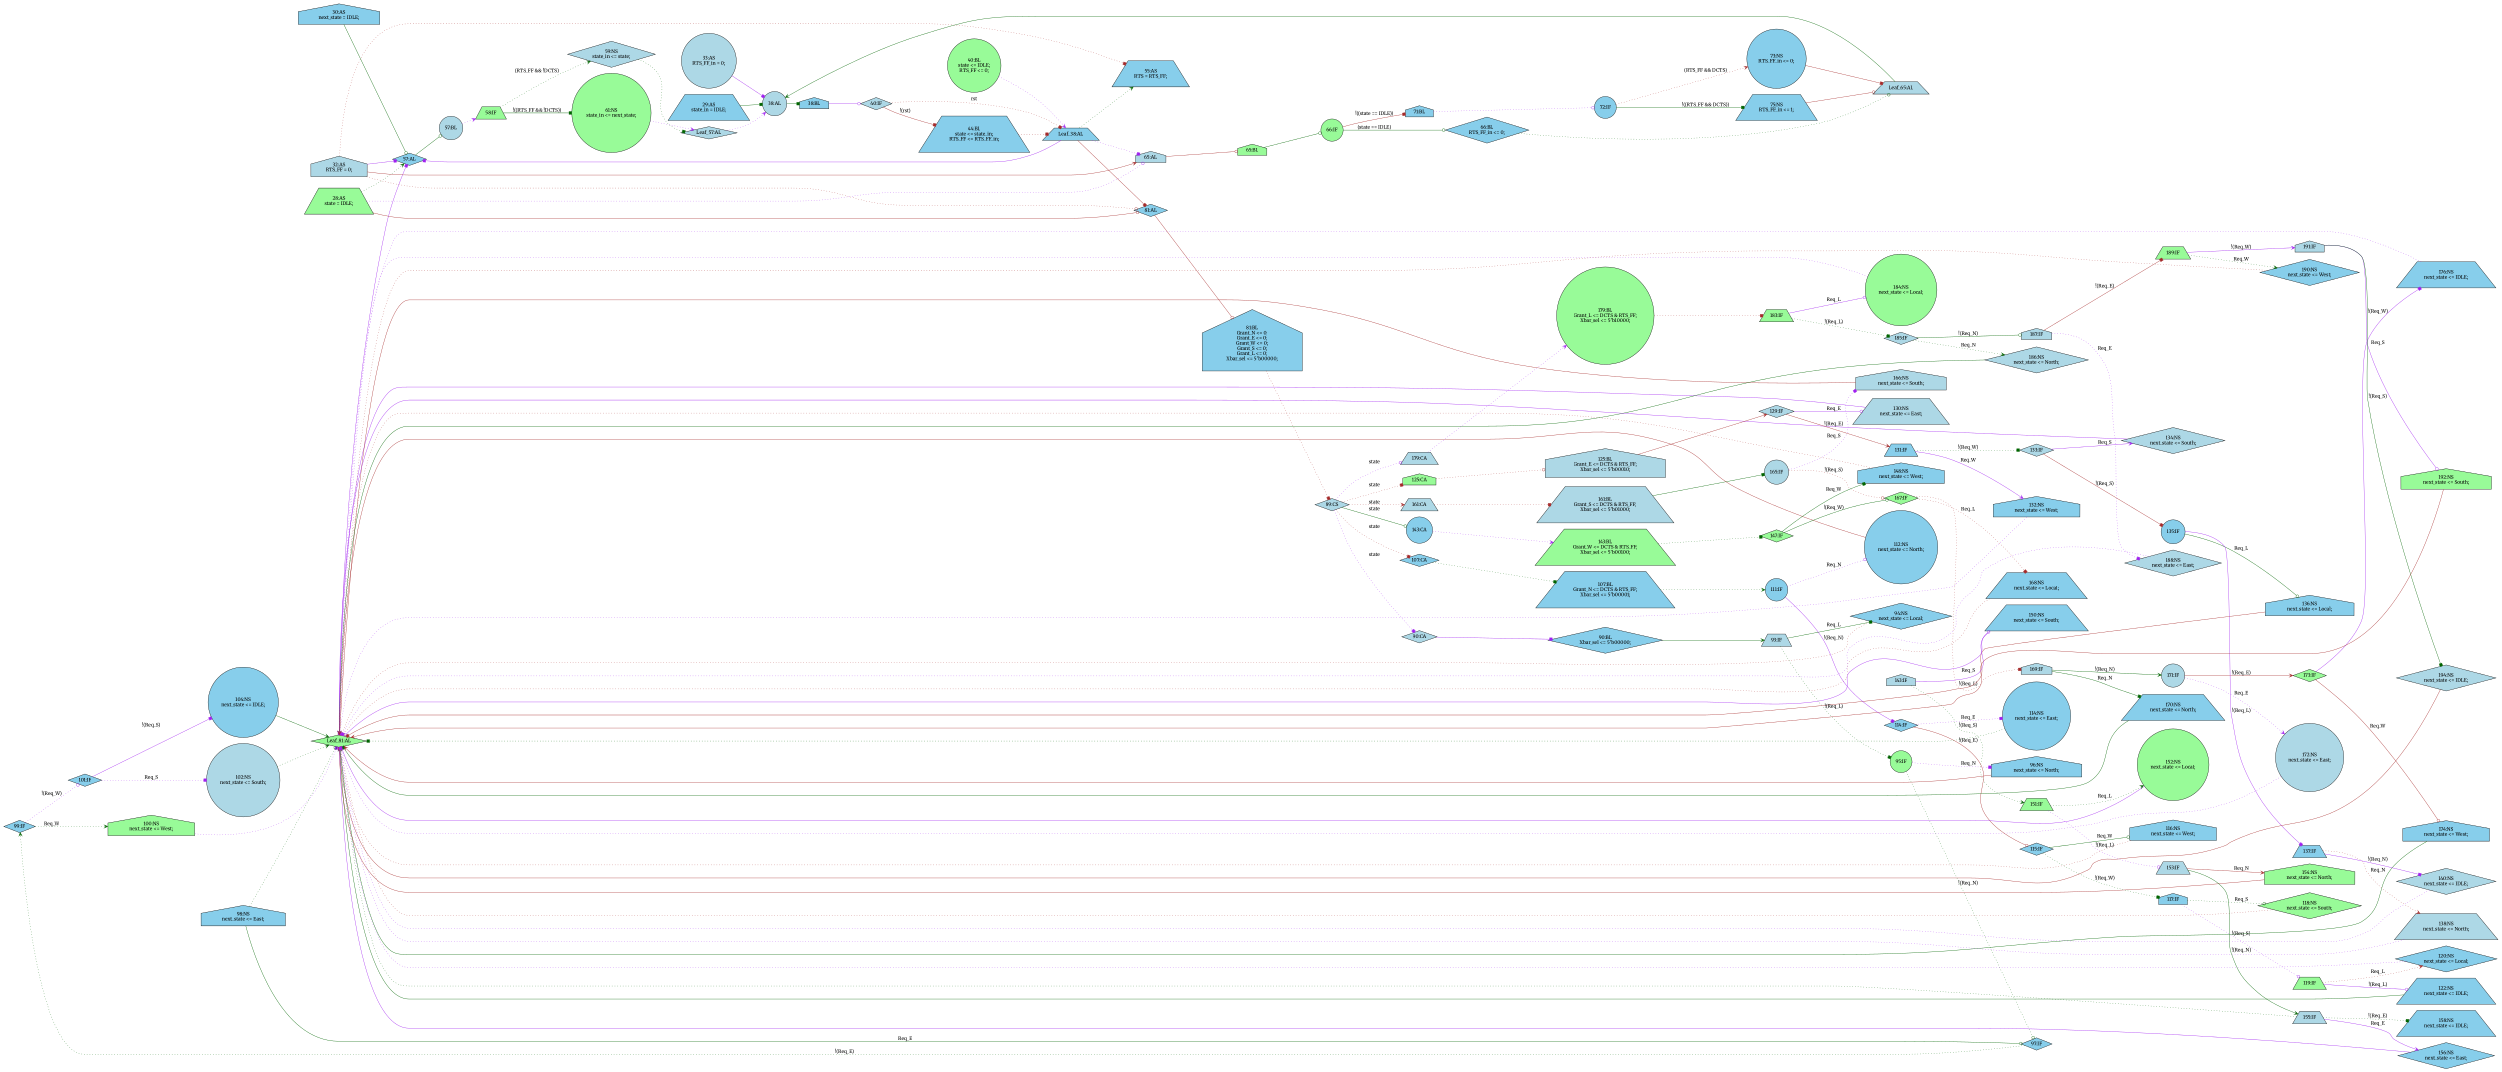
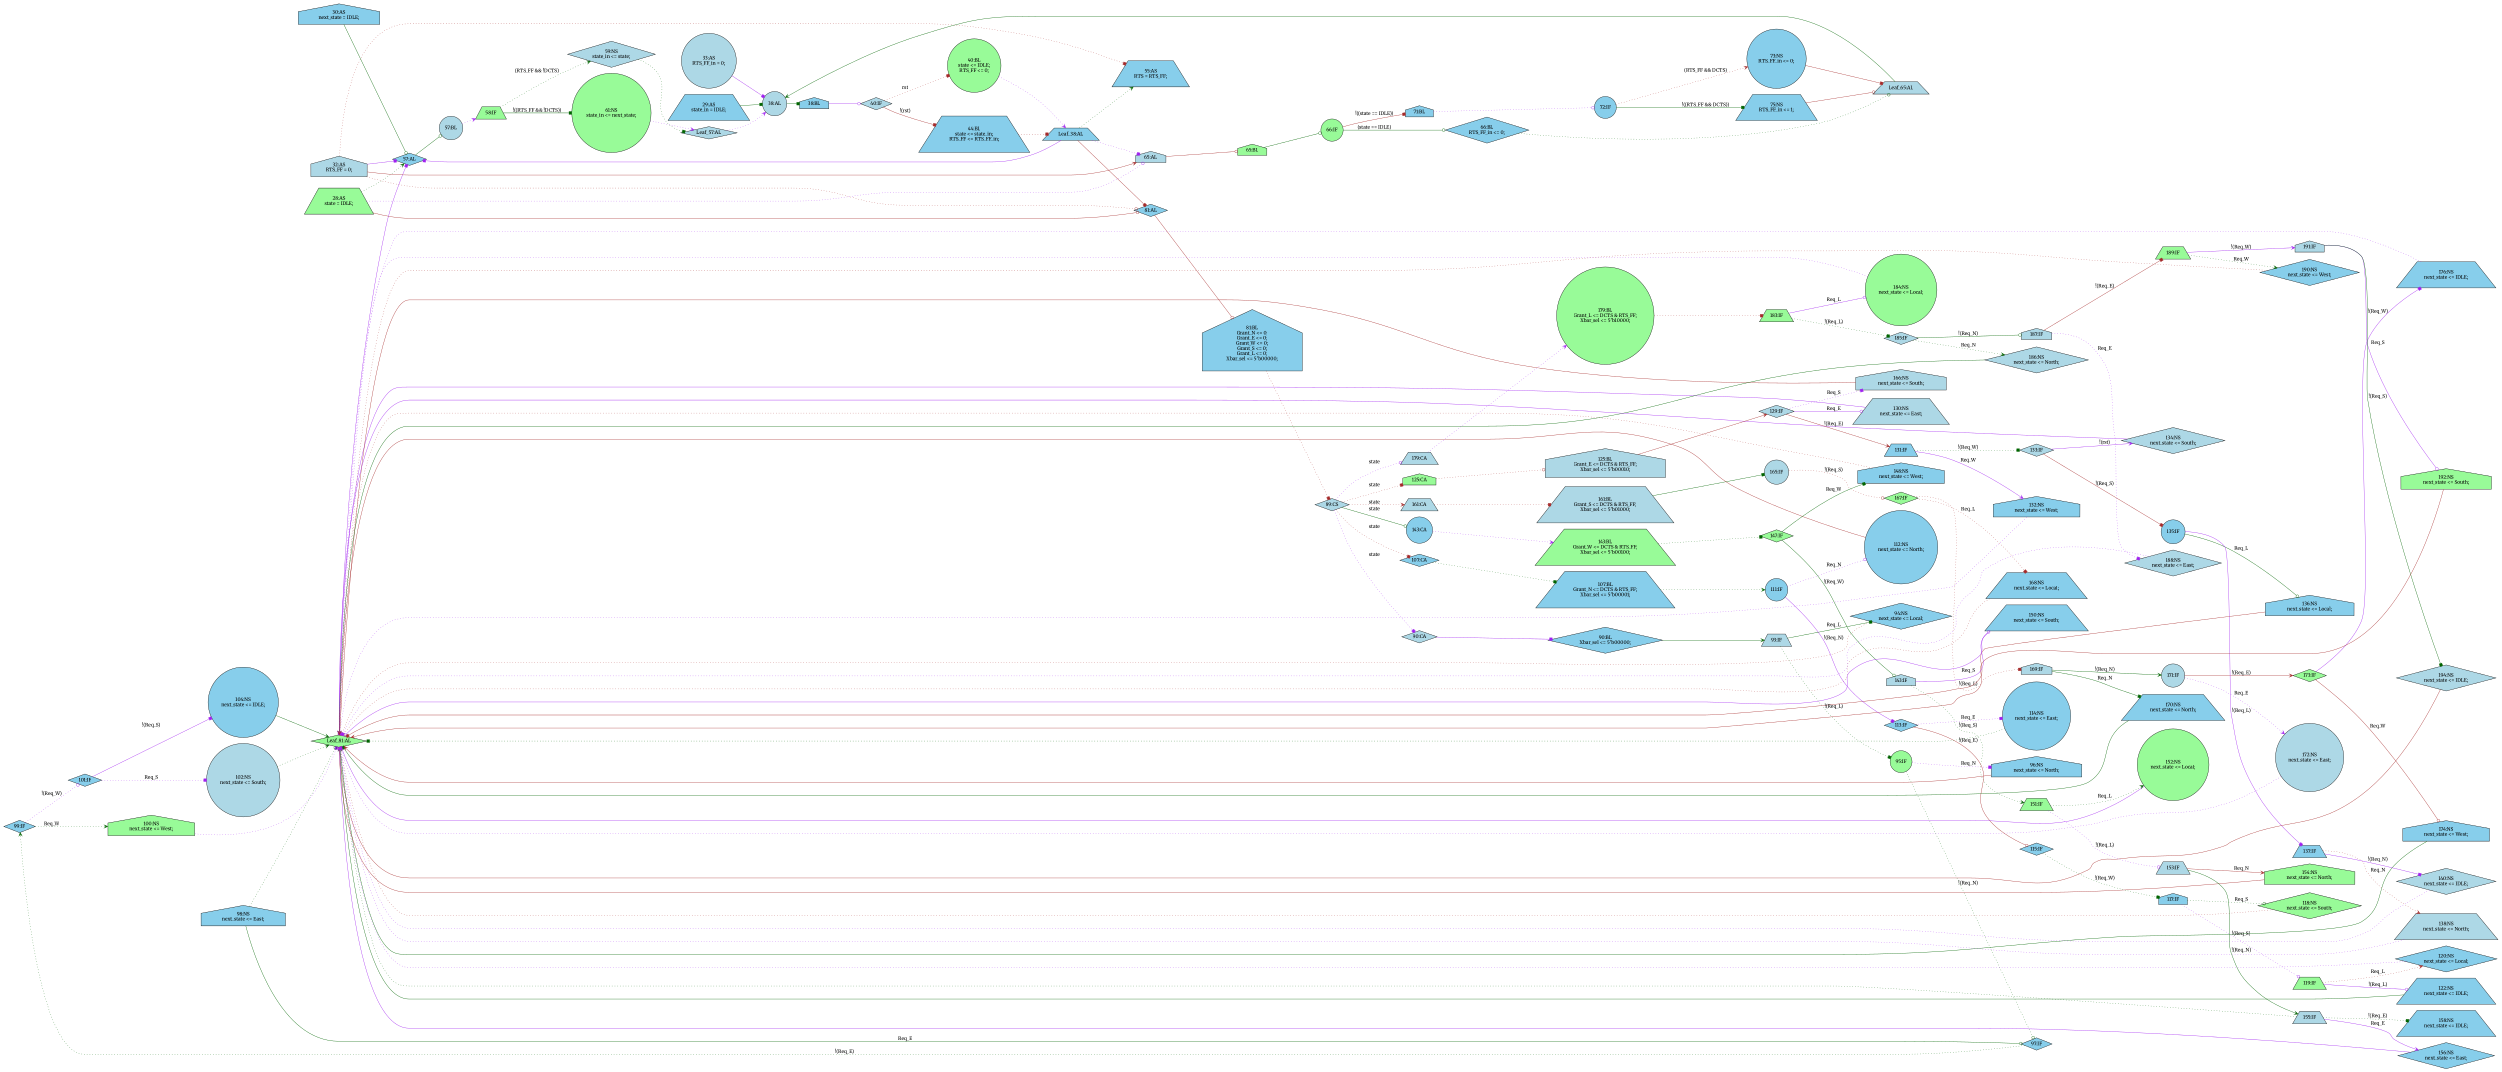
(976, 104) -> (915, 89)
(2105, 442) -> (2105, 442)
(1839, 444) -> (1823, 400)
(1834, 513) -> (1837, 608)
(1901, 725) -> (1901, 725)
(2173, 831) -> none
